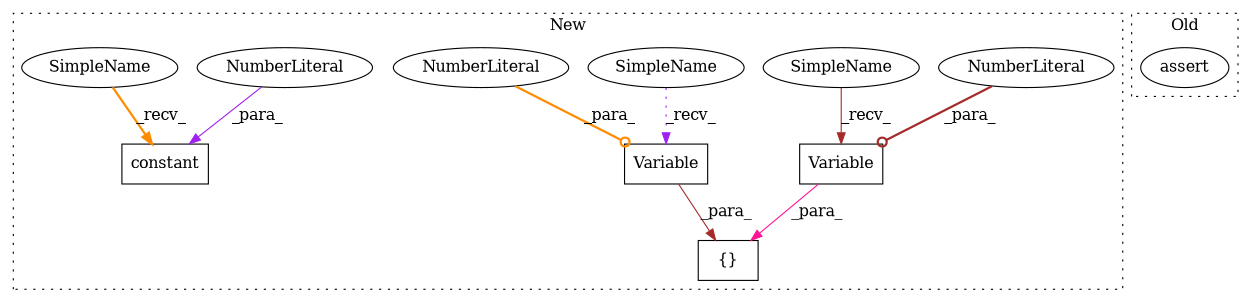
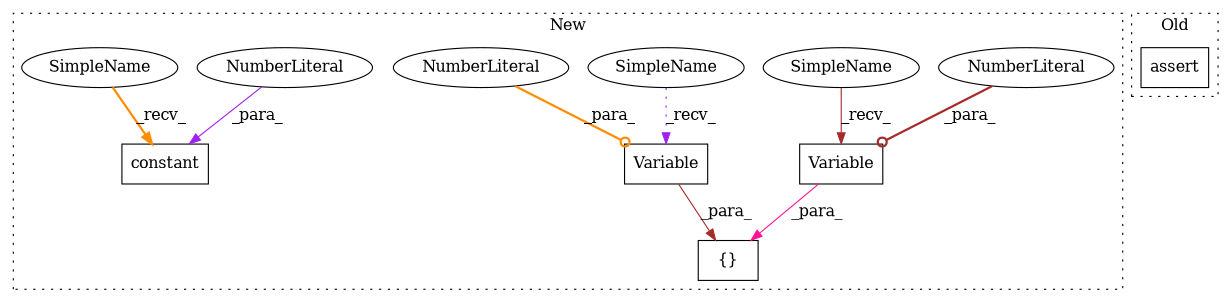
(1185, 68) -> (1175, 68)
